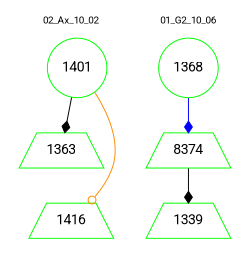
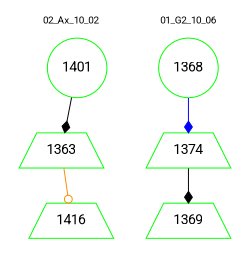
(115, 145) -> (66, 182)
(188, 150) -> (188, 150)
(188, 221) -> (188, 221)
